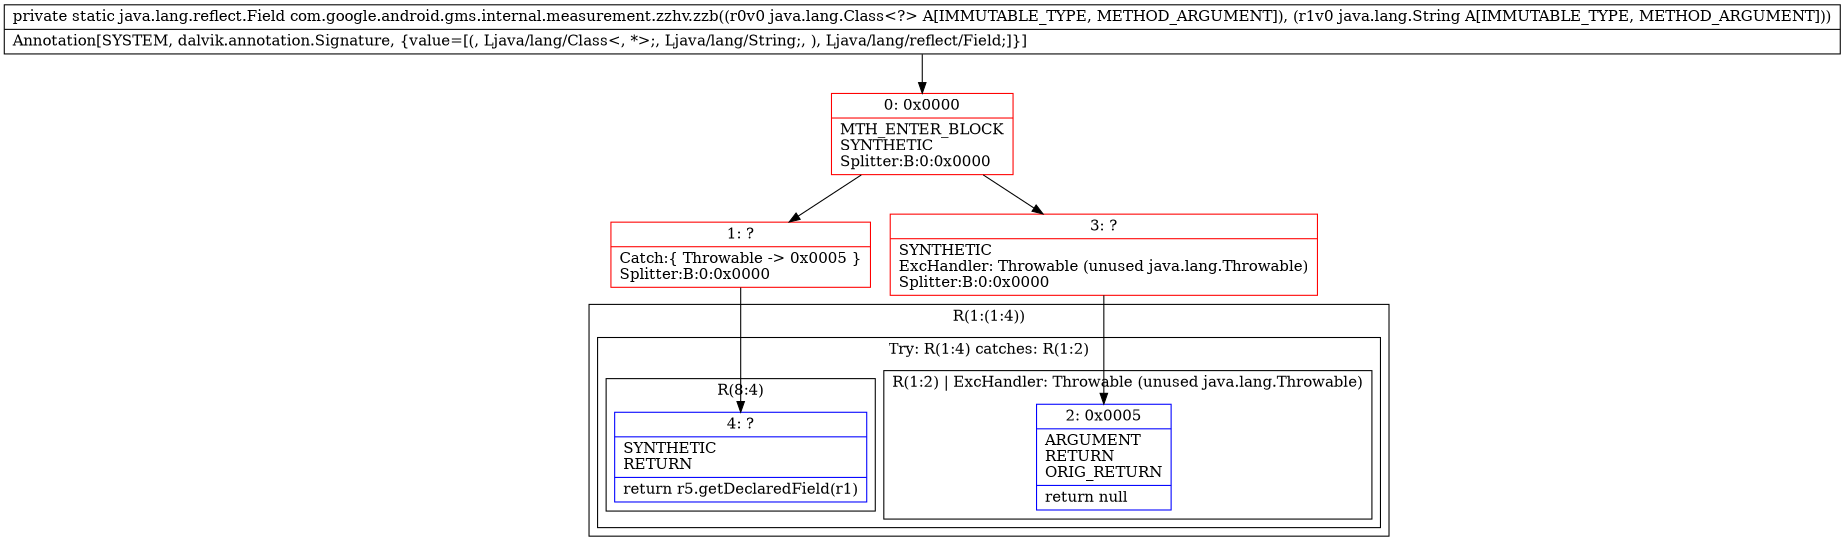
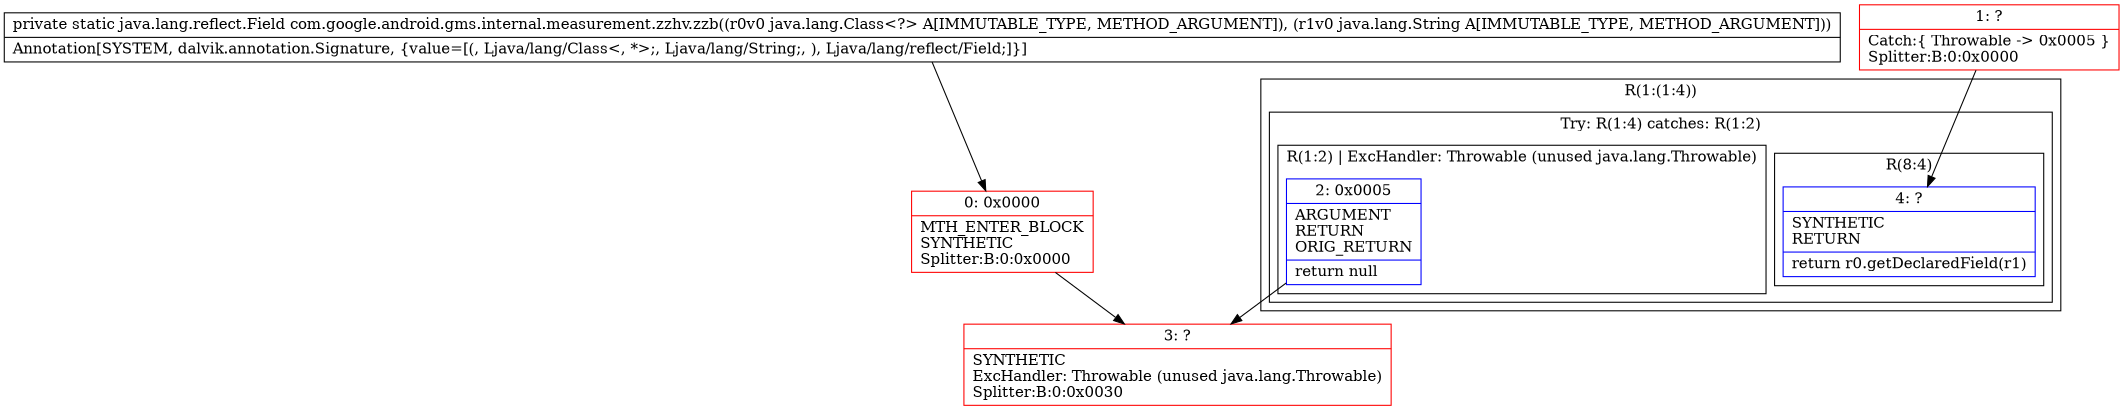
(830, 196) -> none
(975, 283) -> (1048, 393)
(1104, 344) -> (1254, 307)
(741, 489) -> (1909, 264)
